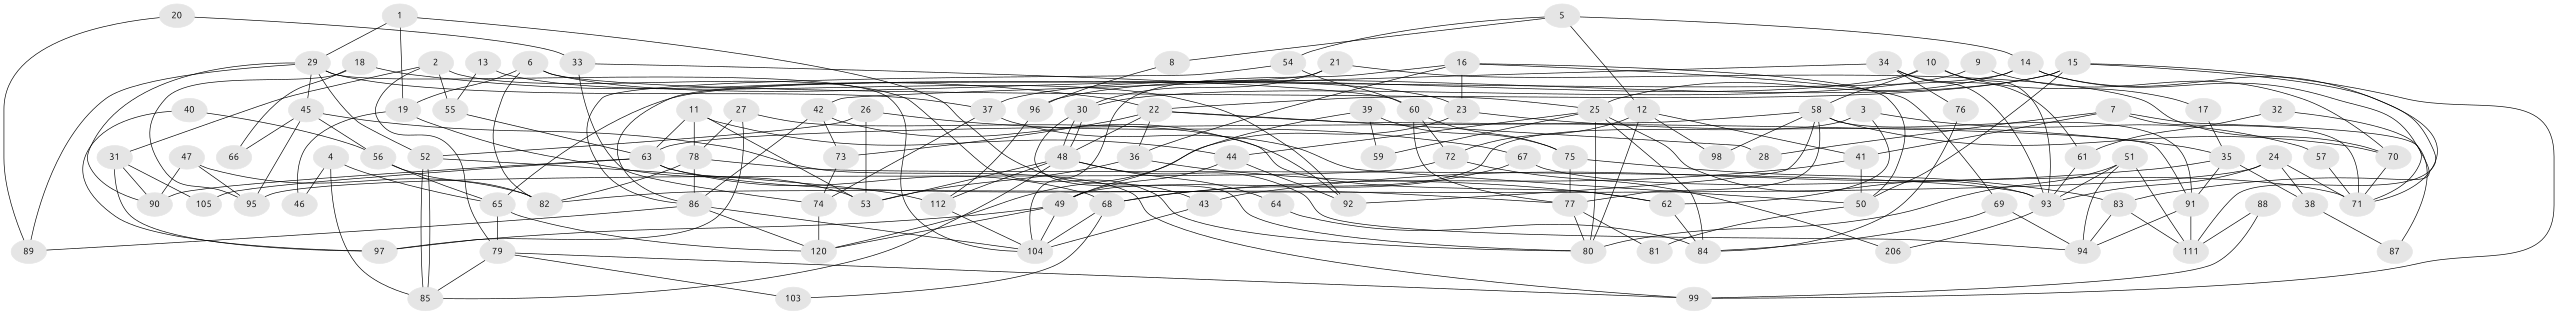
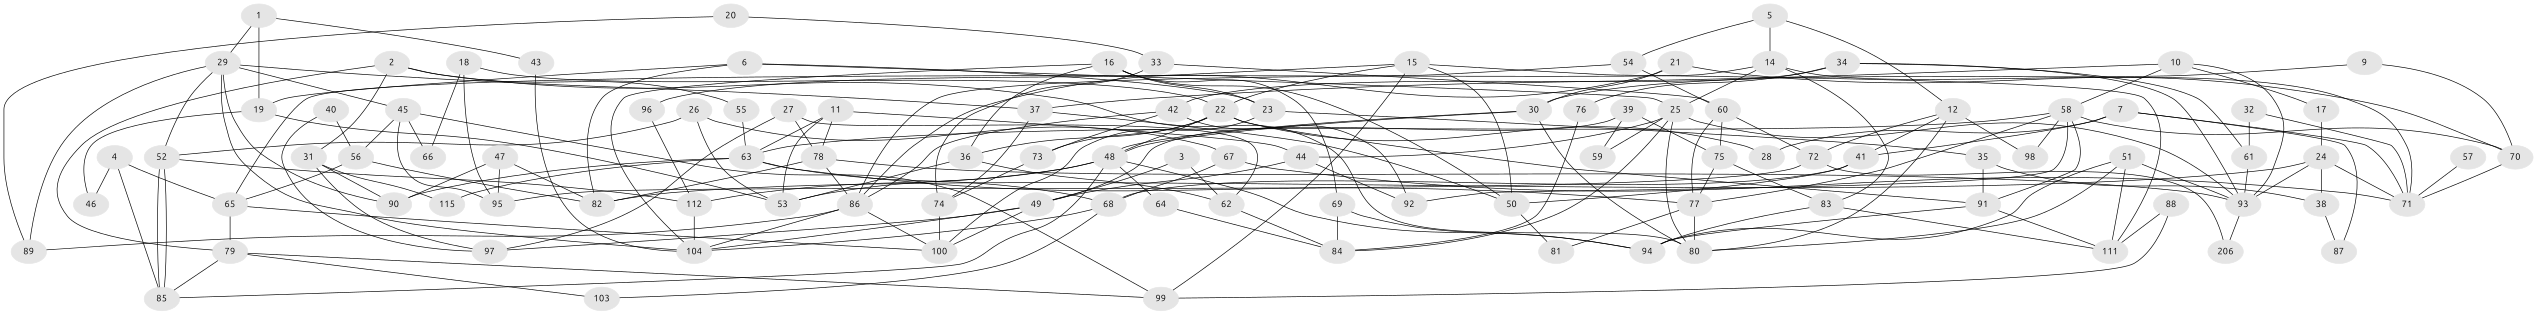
(483, 63) -> none
(1172, 63) -> none
(2052, 127) -> none
(2215, 134) -> (2321, 134)
(1715, 176) -> none
(204, 205) -> (447, 205)
(819, 252) -> (939, 252)
